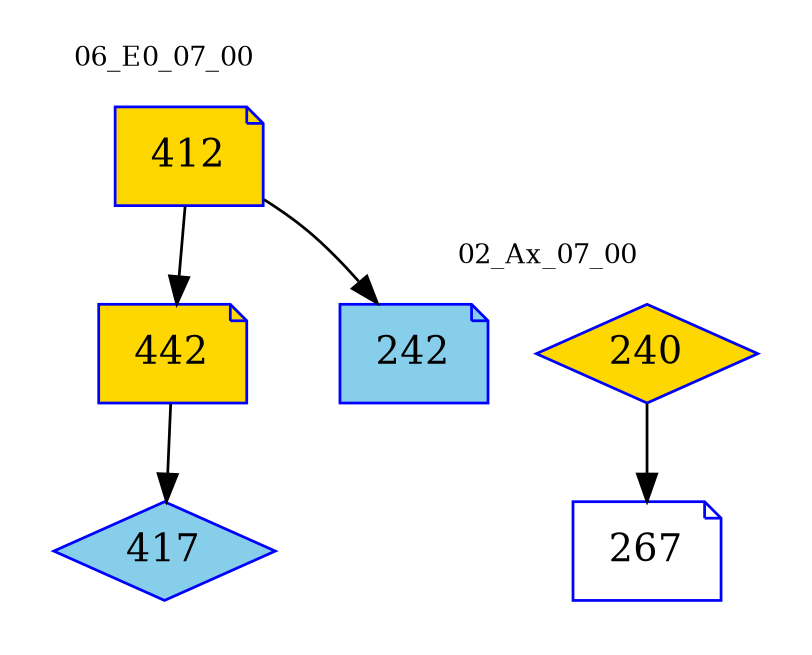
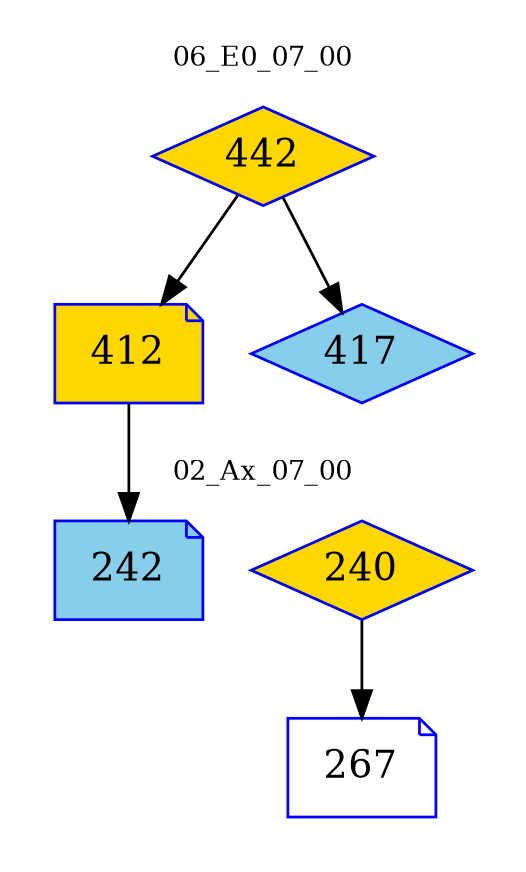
(182, 242) -> (208, 238)
(173, 354) -> (263, 156)
